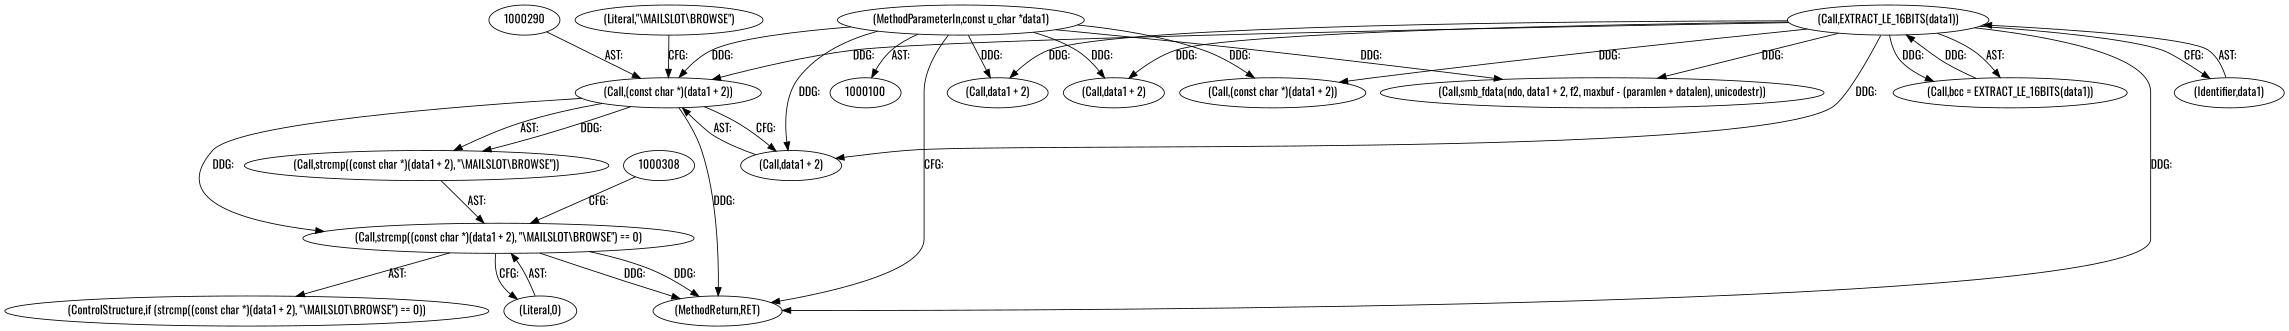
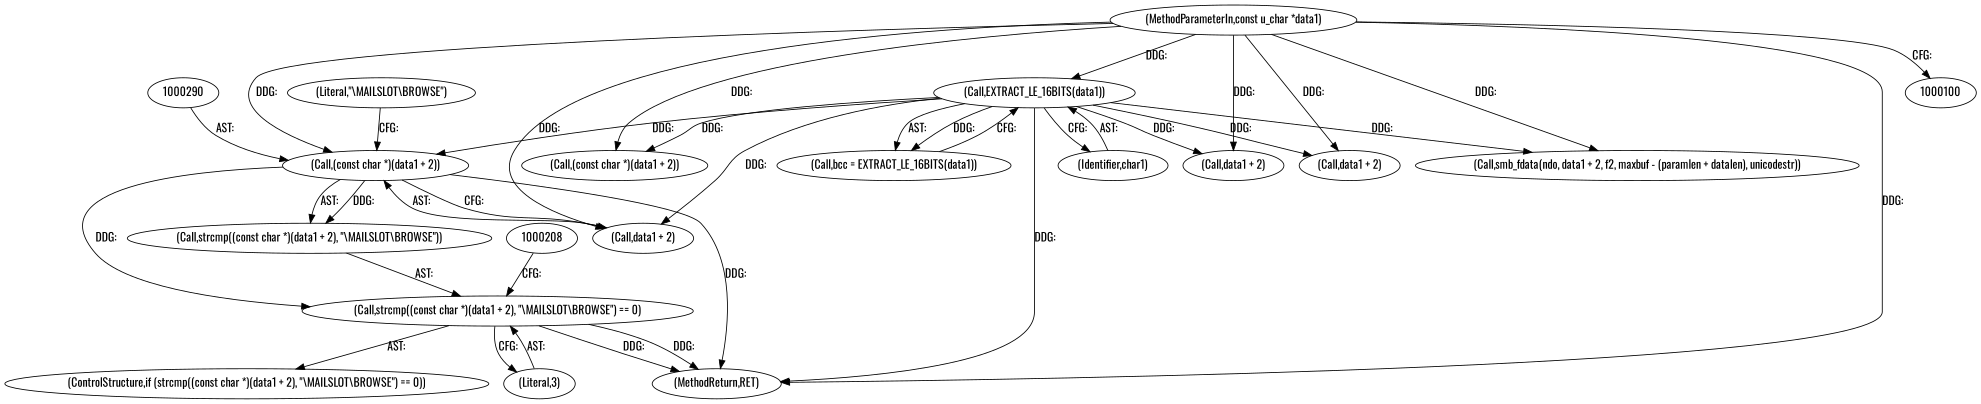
none -> (1138, 55)
(902, 56) -> (1924, 56)
(1957, 56) -> (1008, 129)
(2229, 93) -> (1113, 166)
(659, 166) -> (542, 238)
(935, 166) -> (1894, 202)
(540, 311) -> (539, 384)
